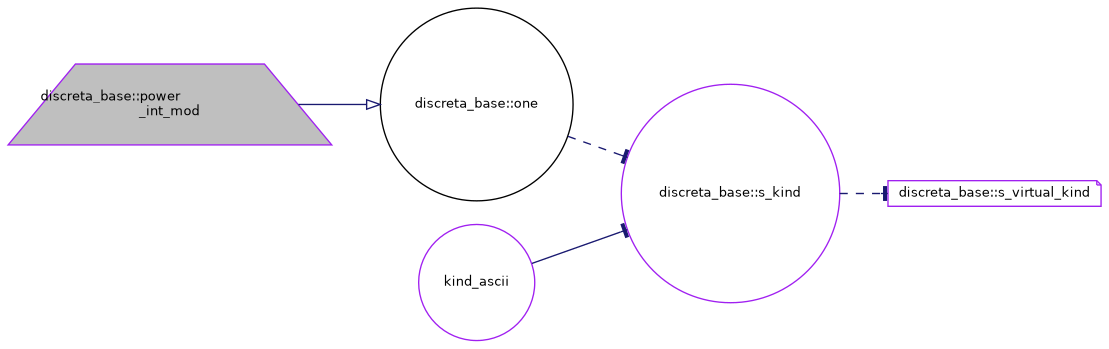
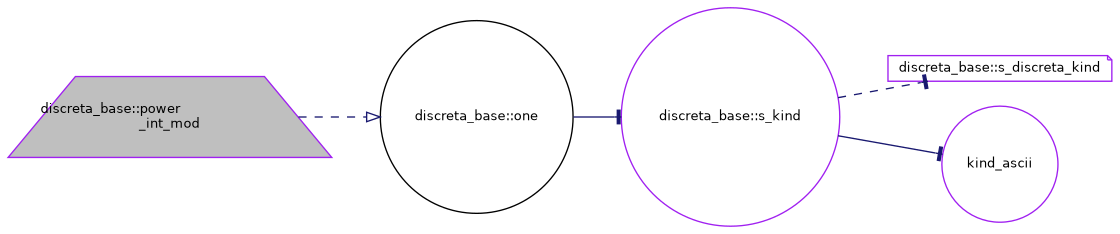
(333, 104) -> (333, 117)
(595, 146) -> (594, 117)
(995, 193) -> (1000, 68)
(576, 248) -> (887, 144)
